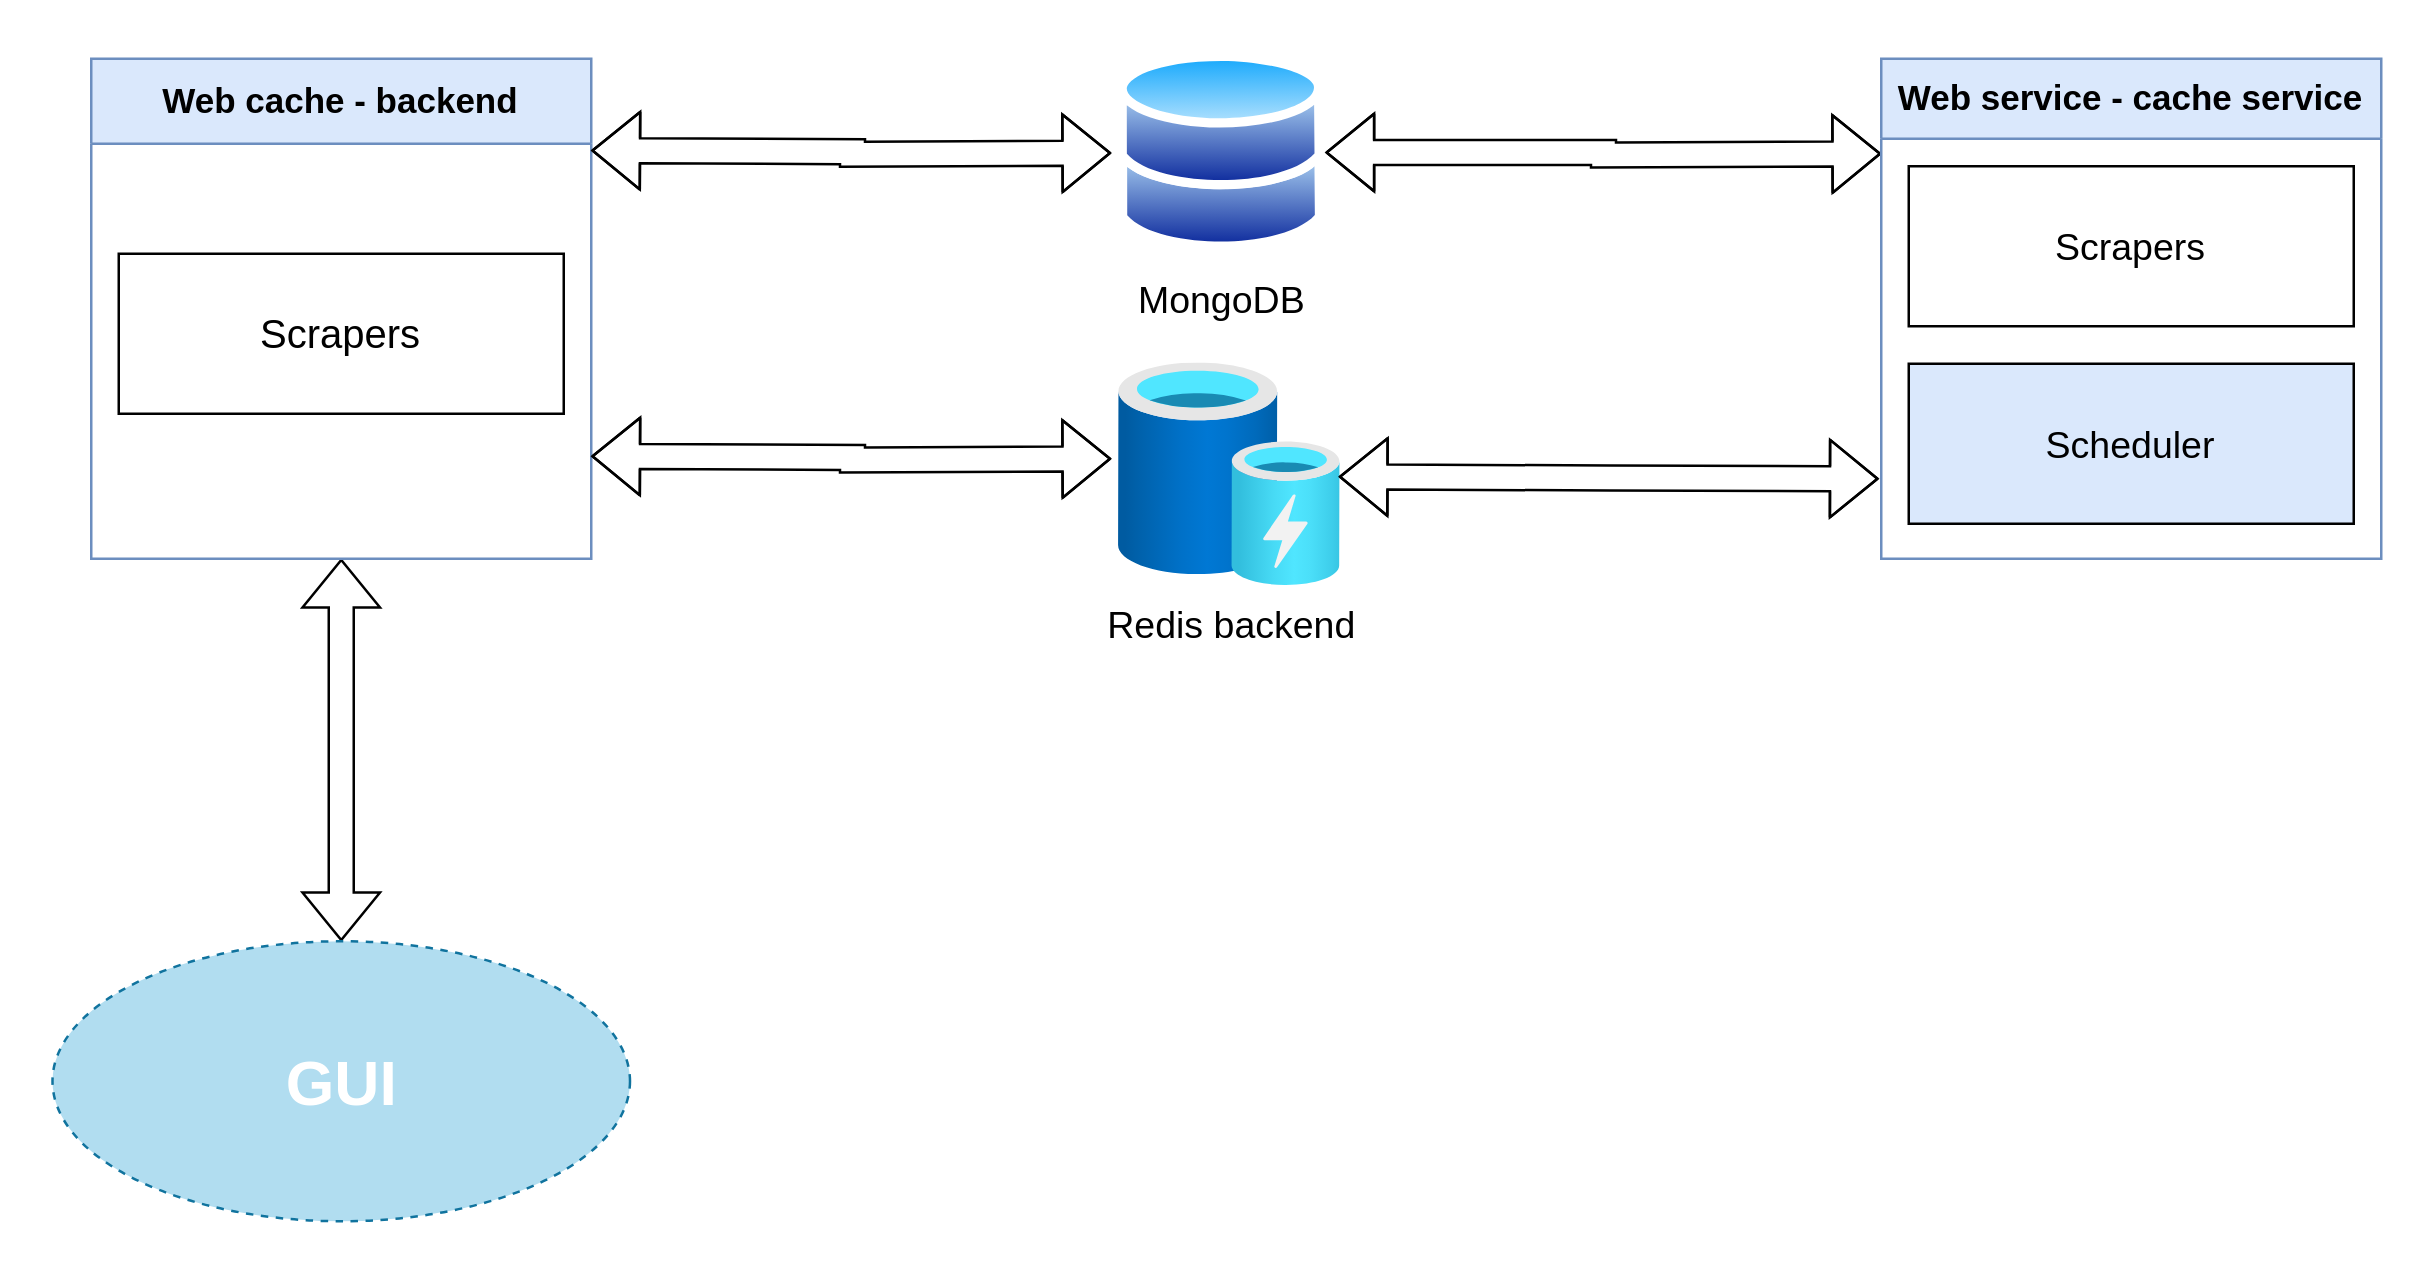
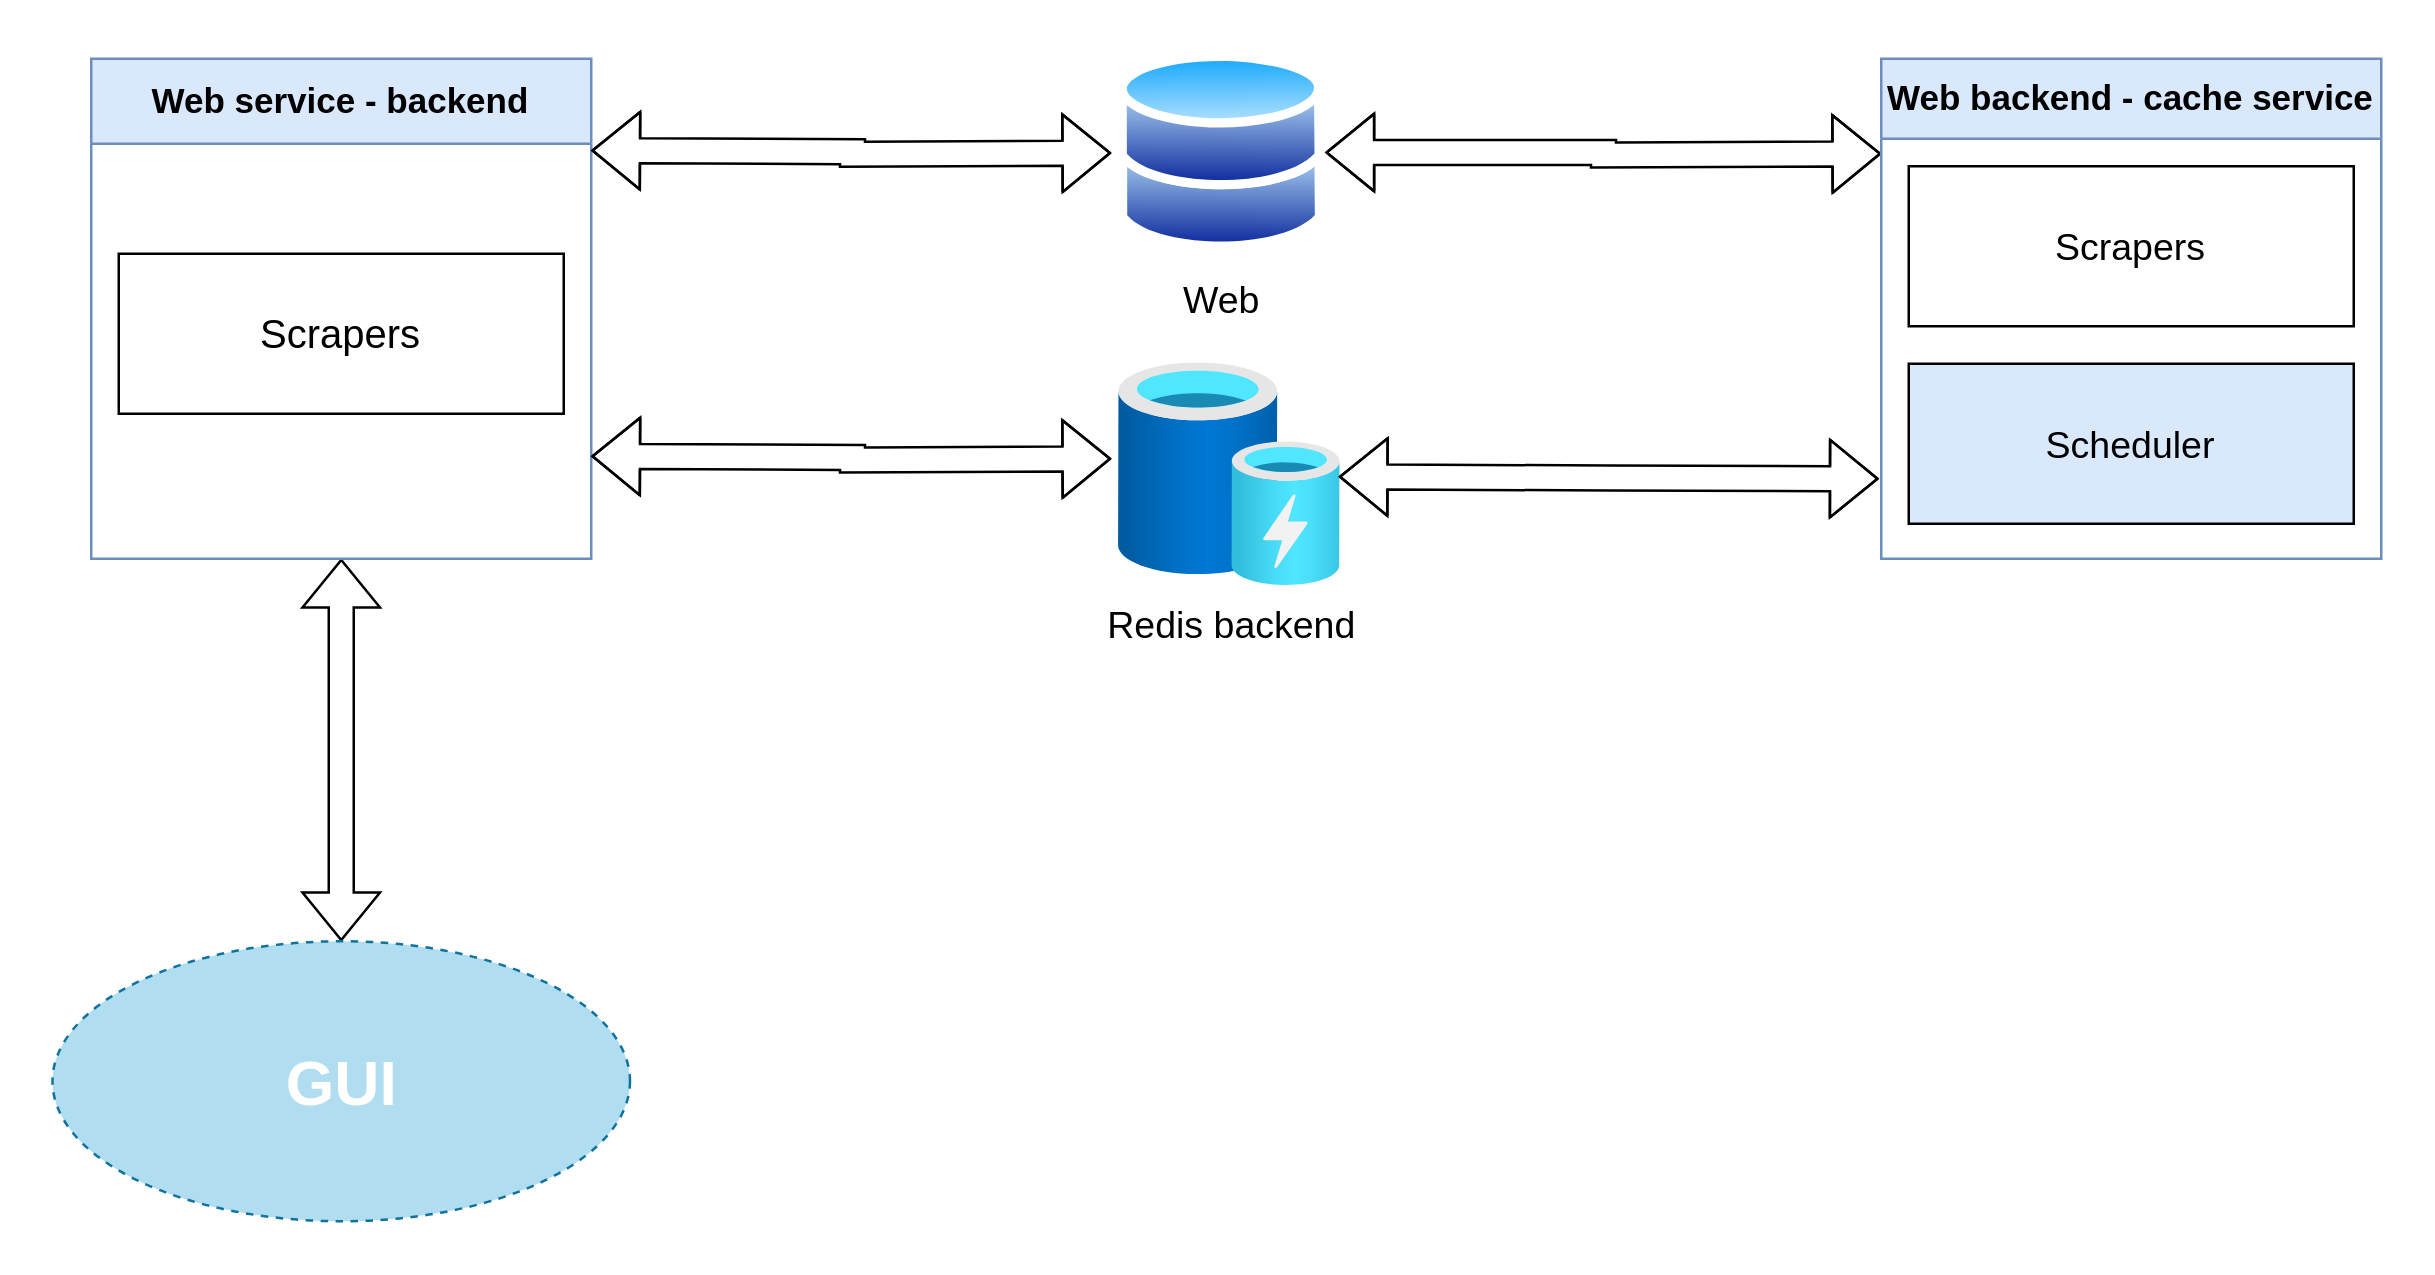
(2131, 99) -> (2131, 99)
(341, 101) -> (341, 101)
(1223, 297) -> (1223, 297)
